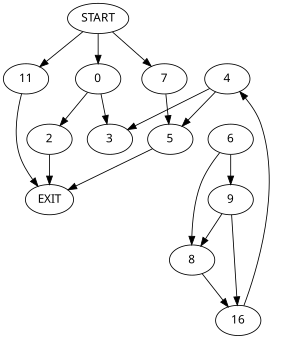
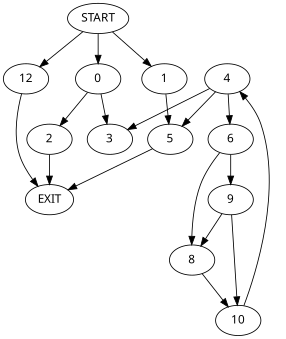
(26, 79) -> (26, 79)
(164, 79) -> (164, 79)
none -> (229, 105)
(238, 320) -> (238, 320)
